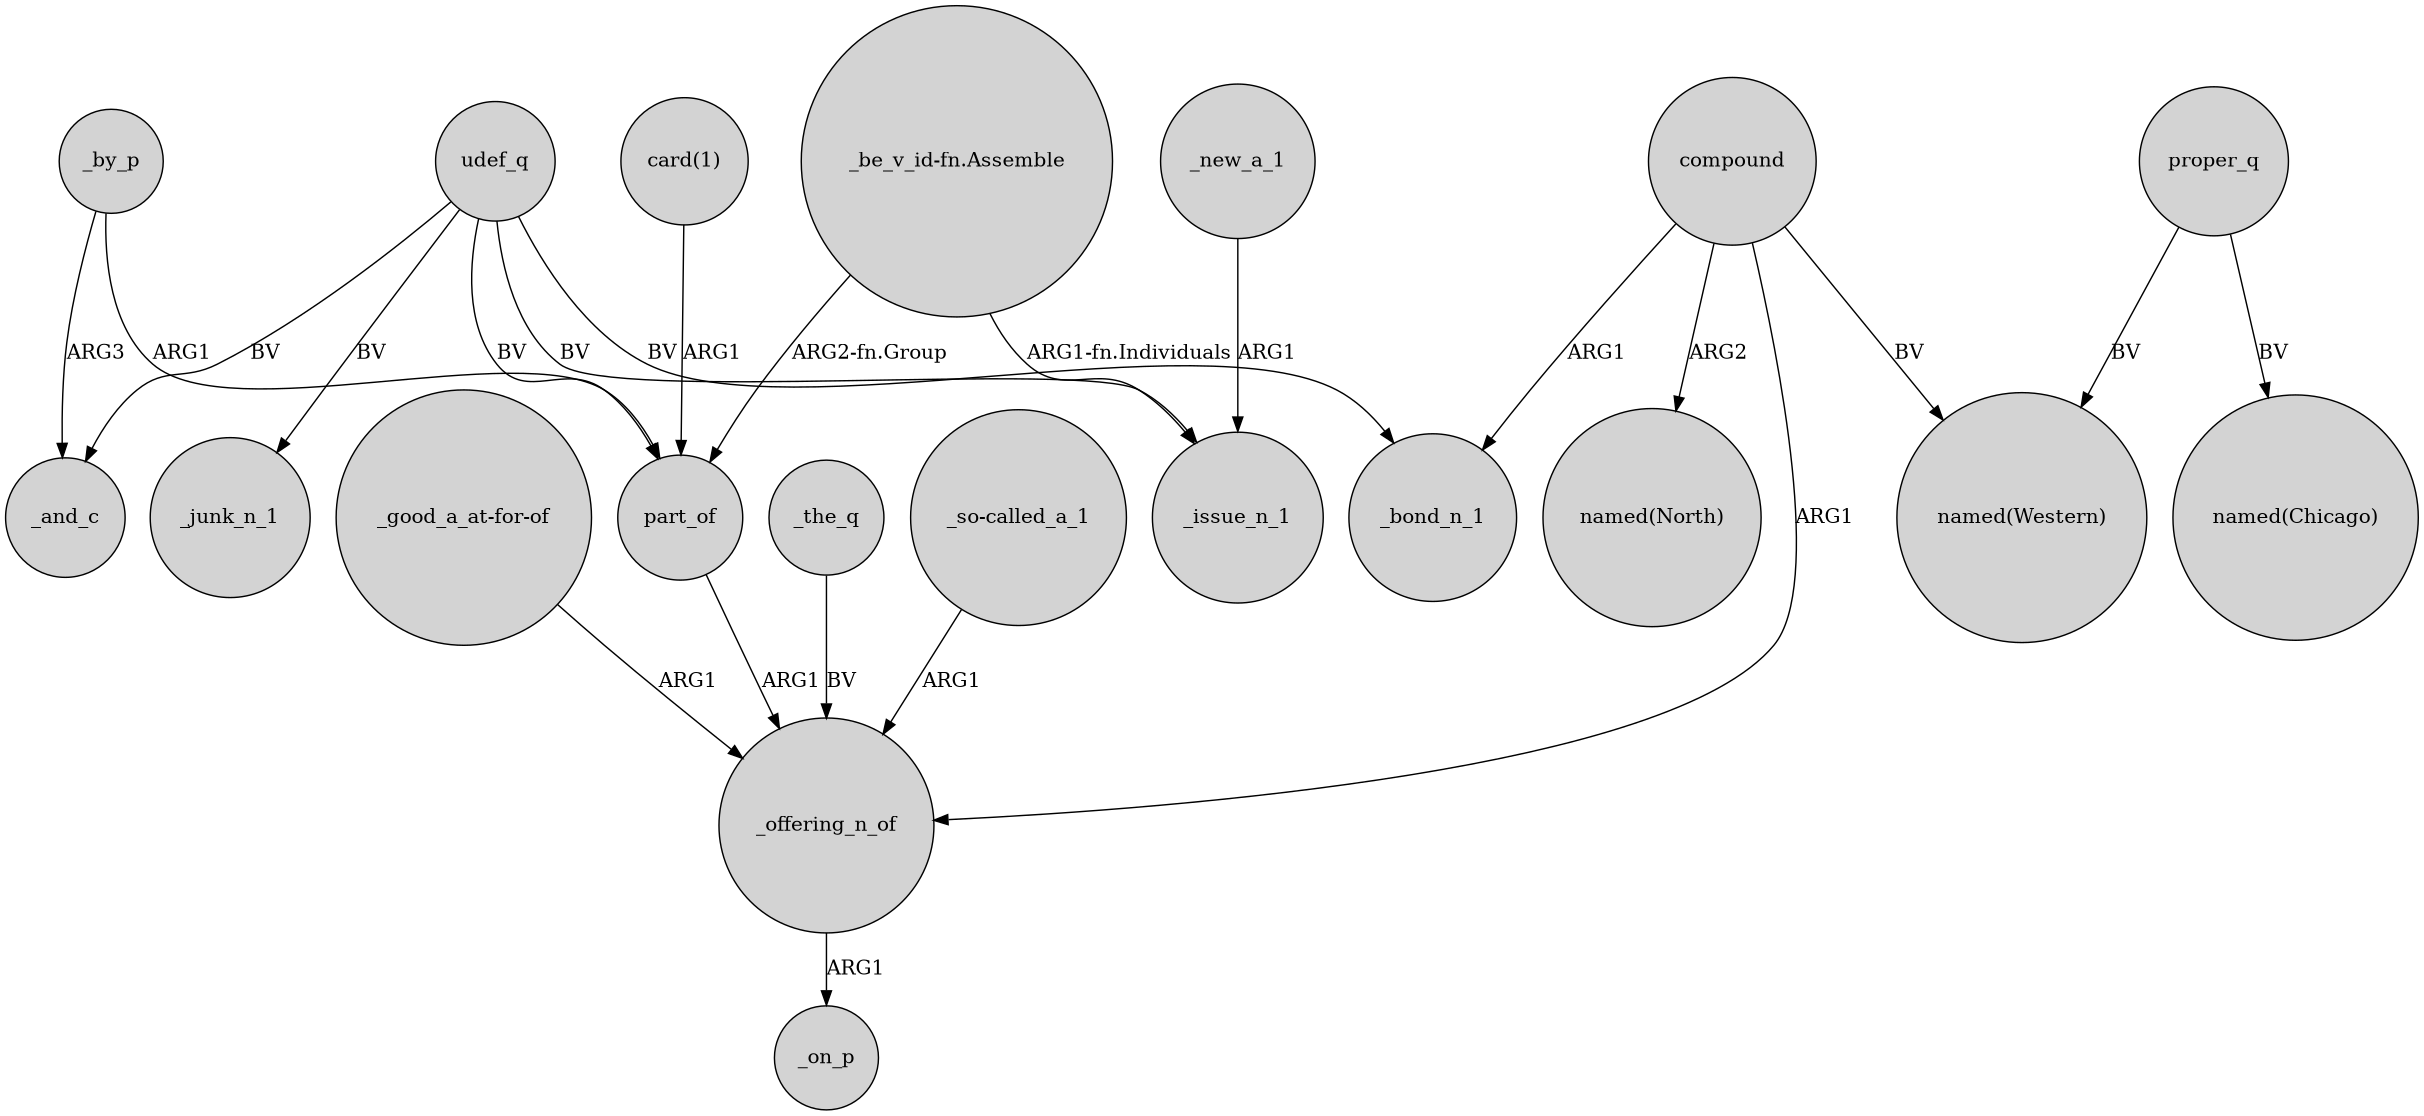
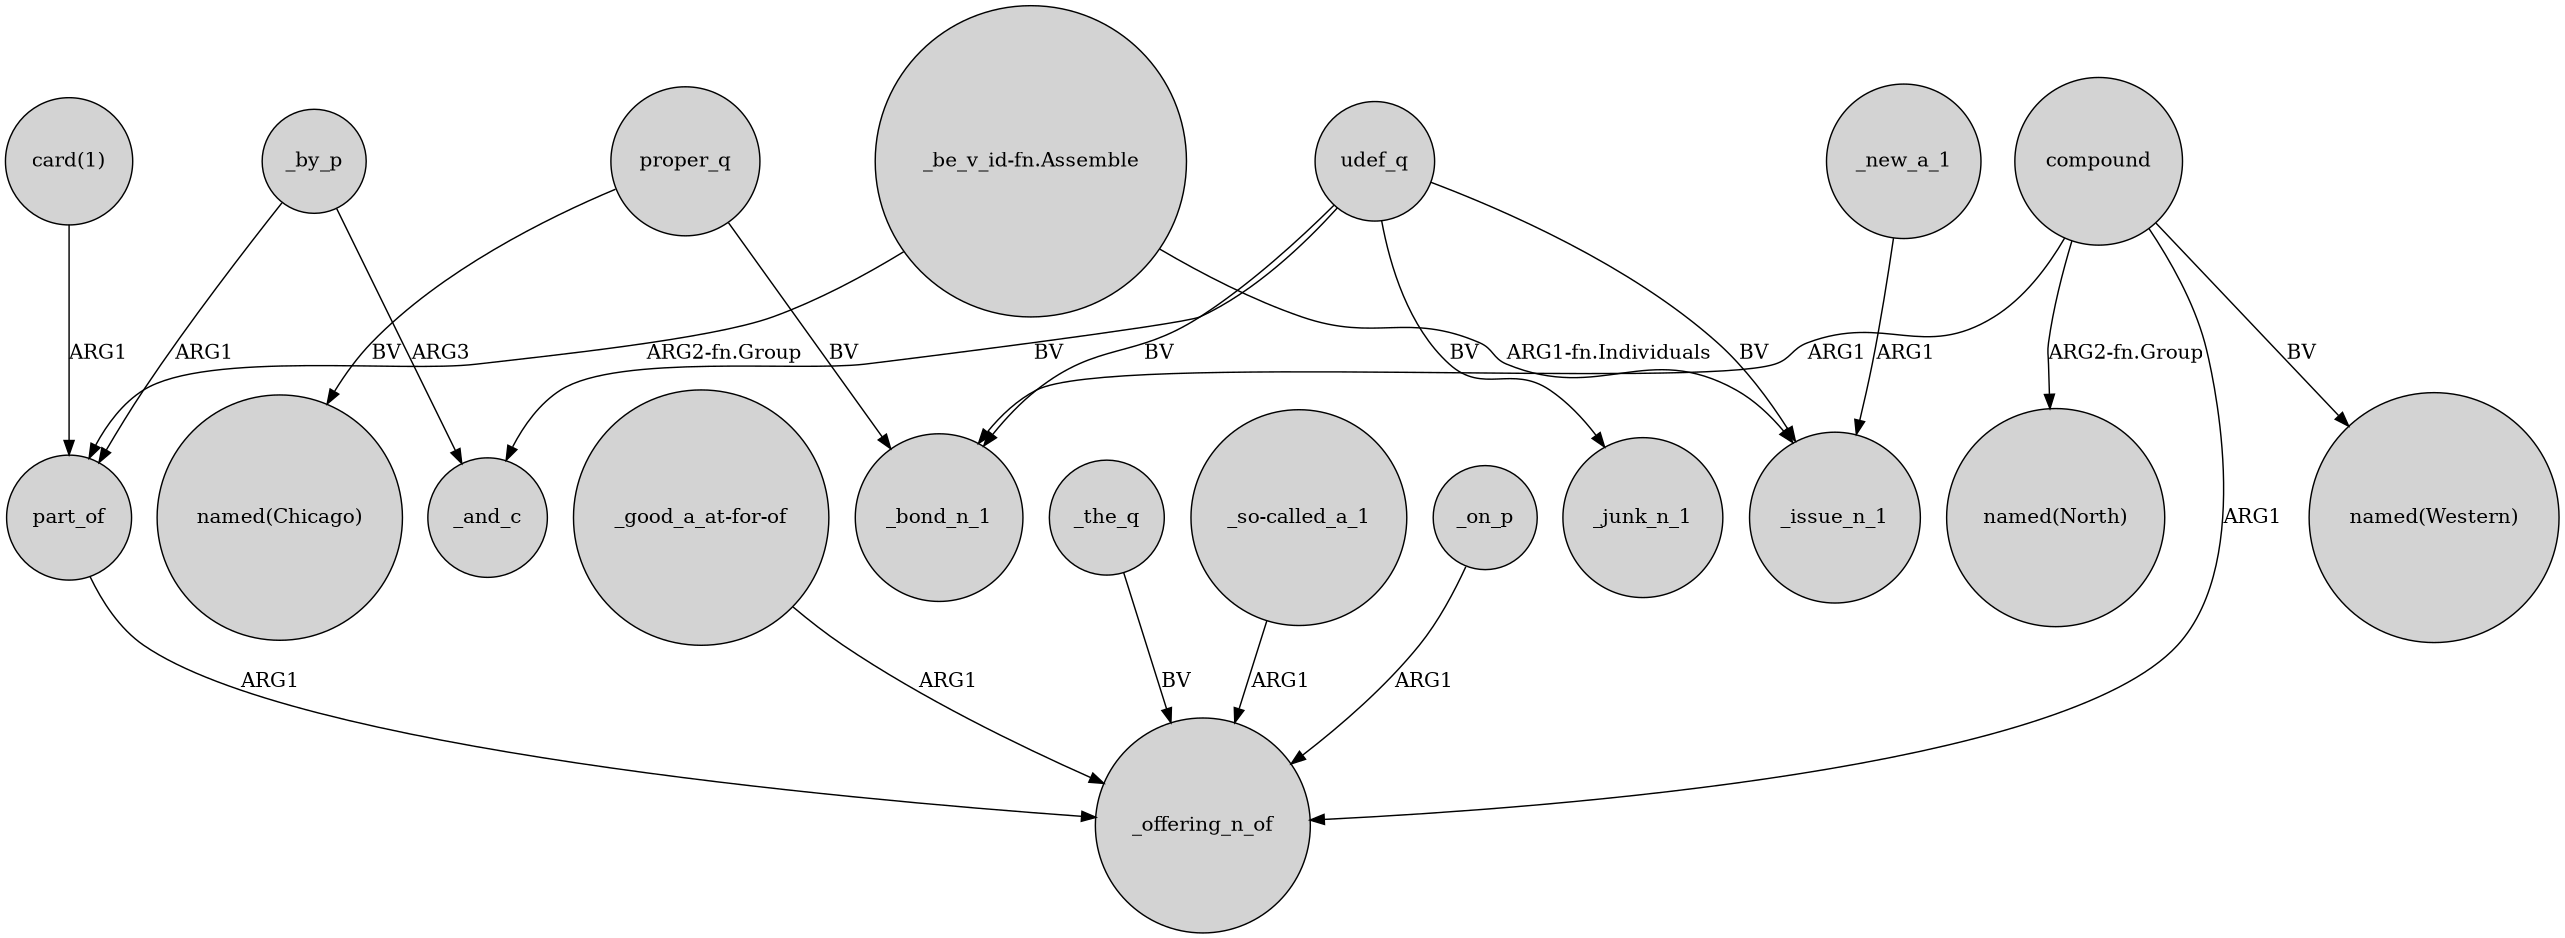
(2133, 311) -> (805, 330)
(1719, 353) -> (2127, 353)
(493, 359) -> none
(826, 962) -> (1397, 671)
